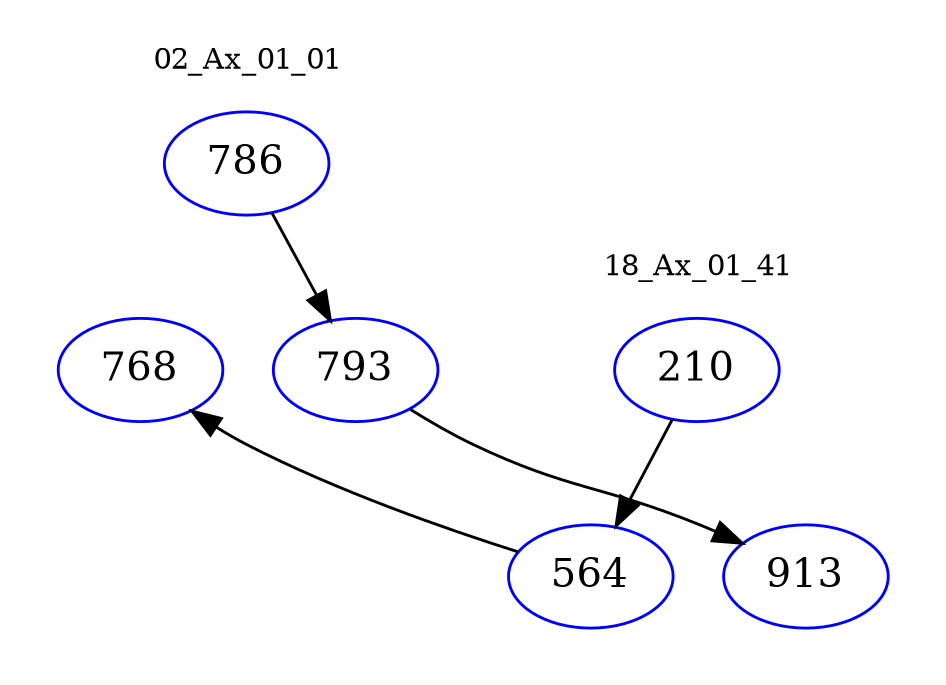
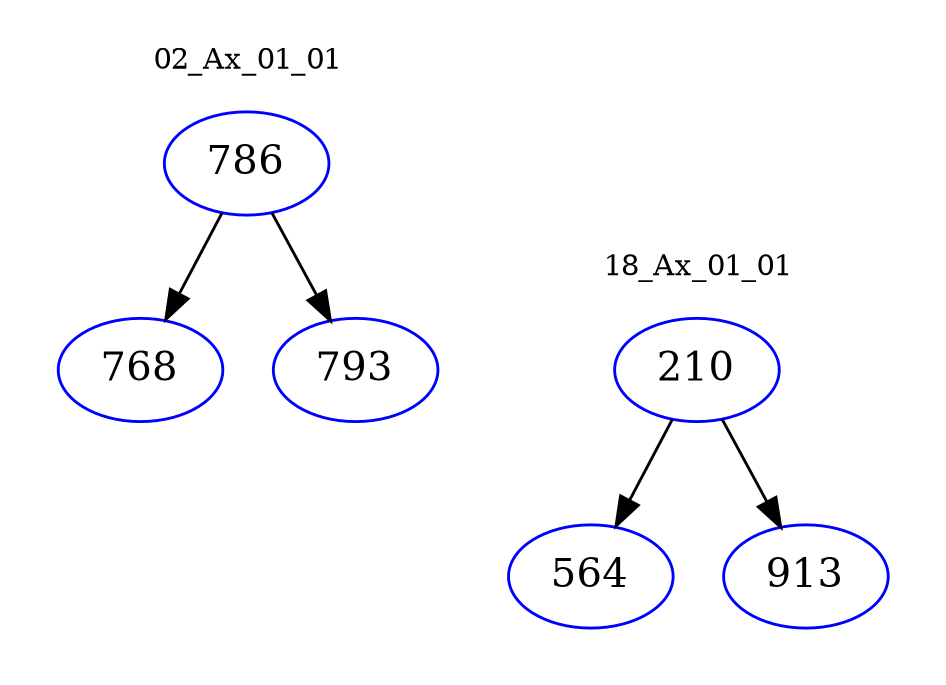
(698, 268) -> (698, 268)
(560, 479) -> (744, 460)
(364, 497) -> (201, 253)
